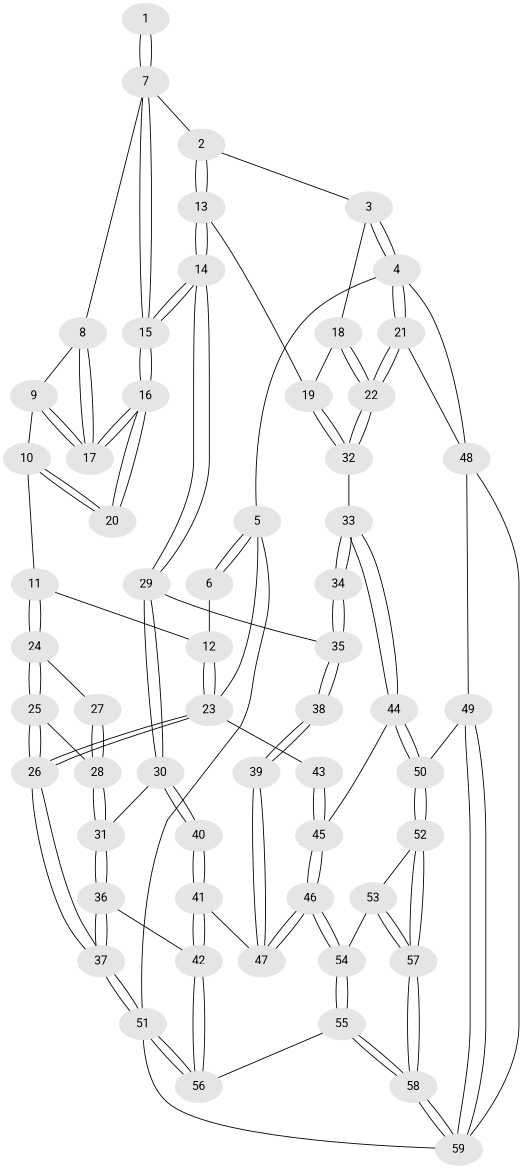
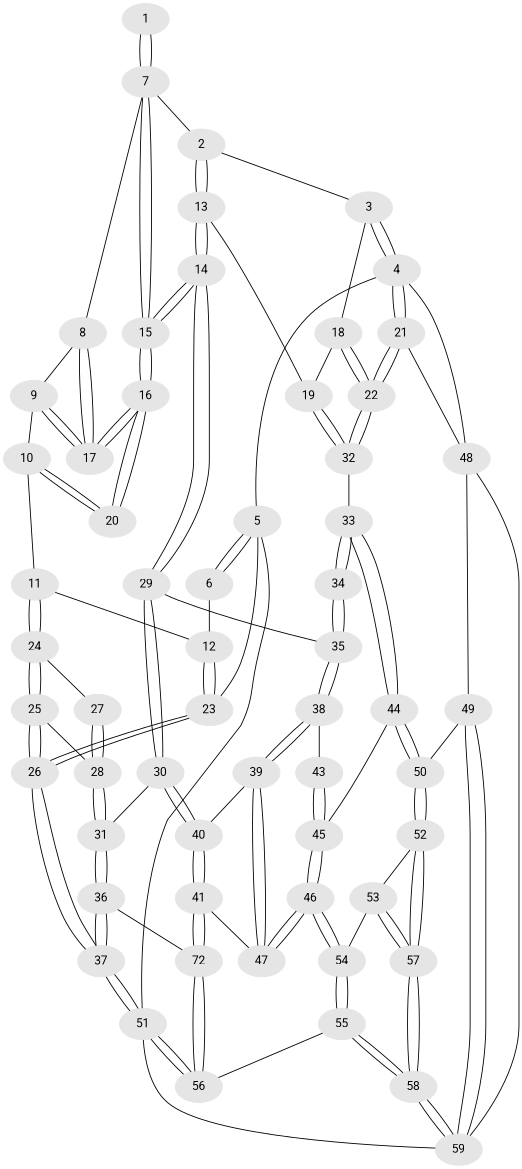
(264, 741) -> (319, 741)
none -> (228, 804)
(199, 961) -> (199, 961)
